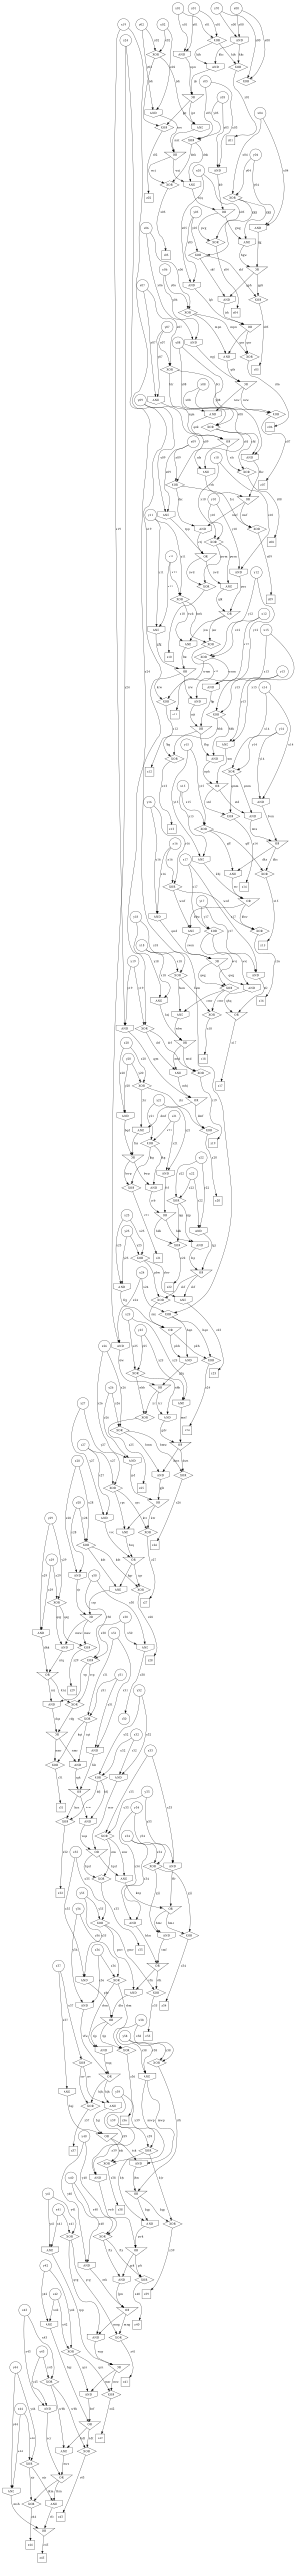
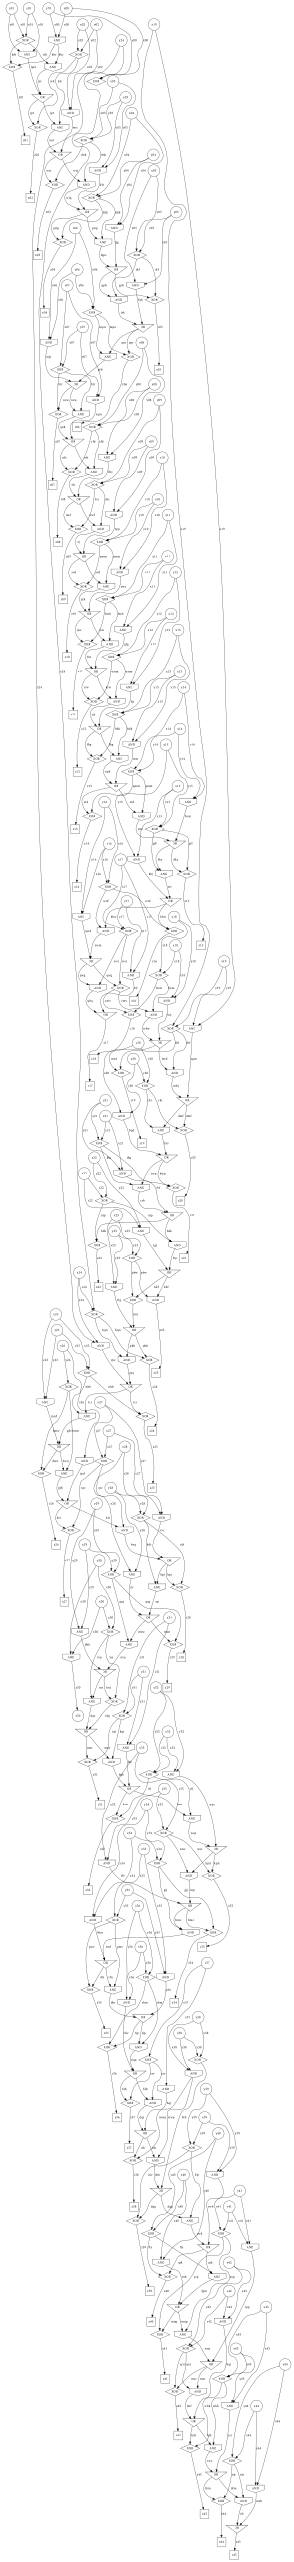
(104, 1346) -> none
